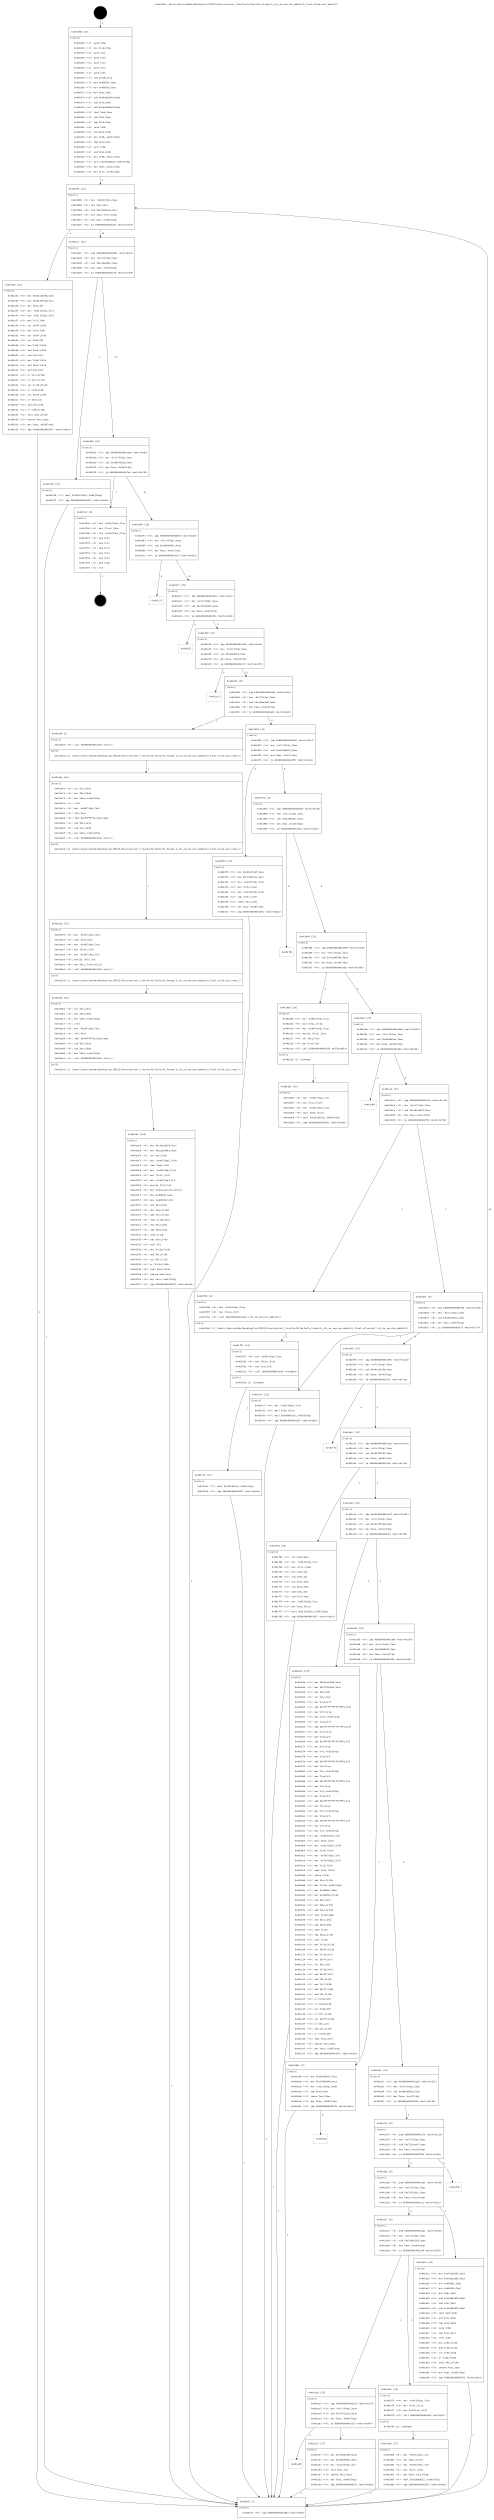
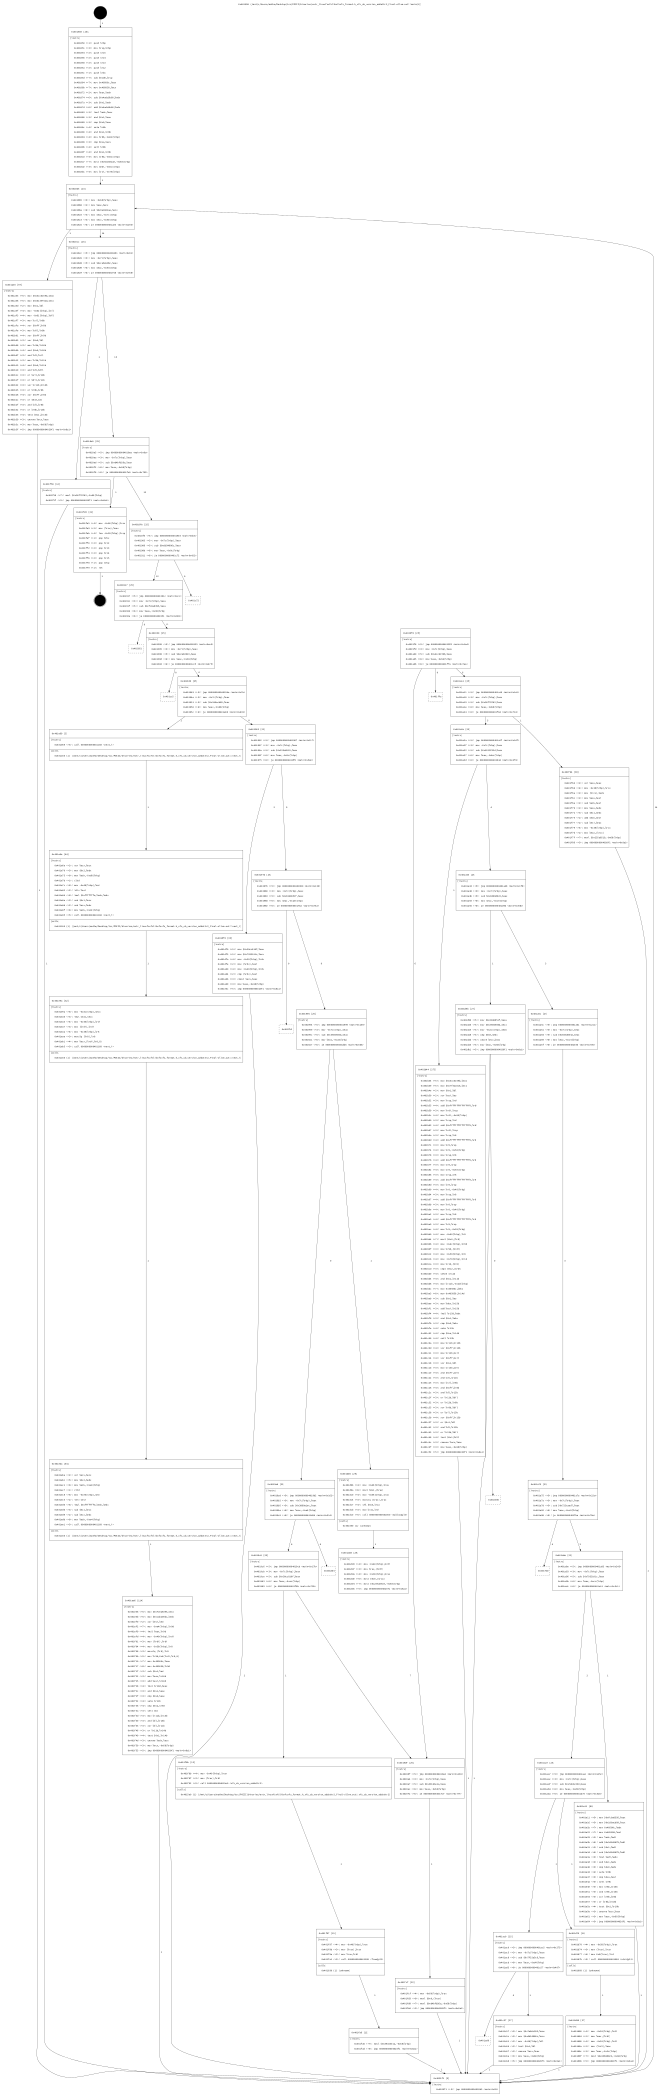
(412, 1338) -> (413, 1212)
